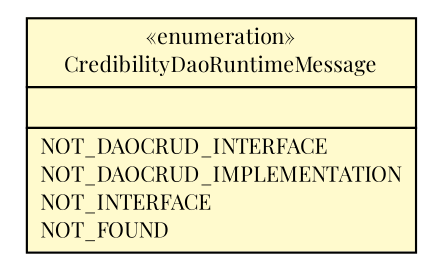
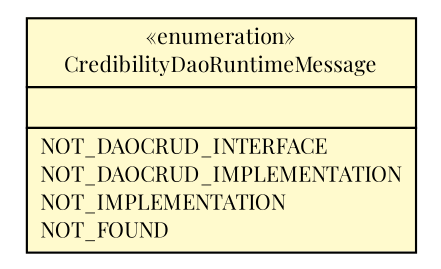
(127, 203) -> (163, 203)
